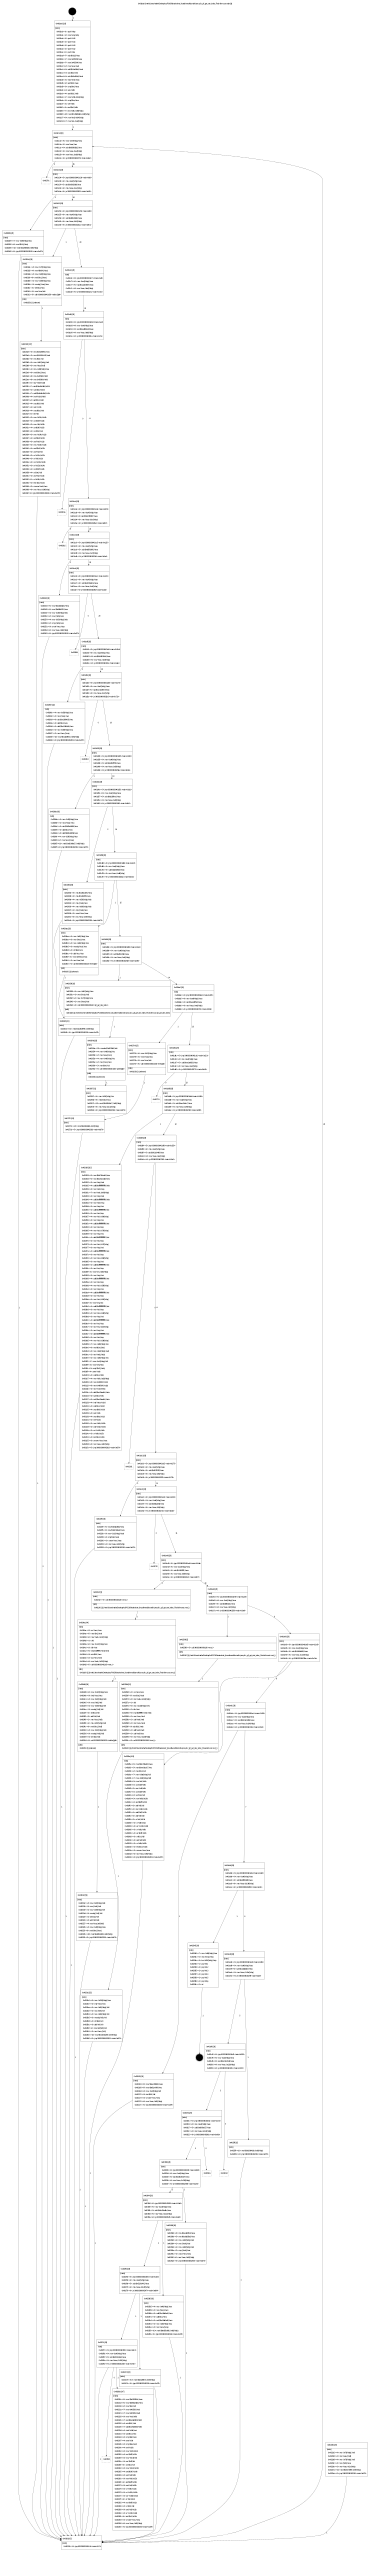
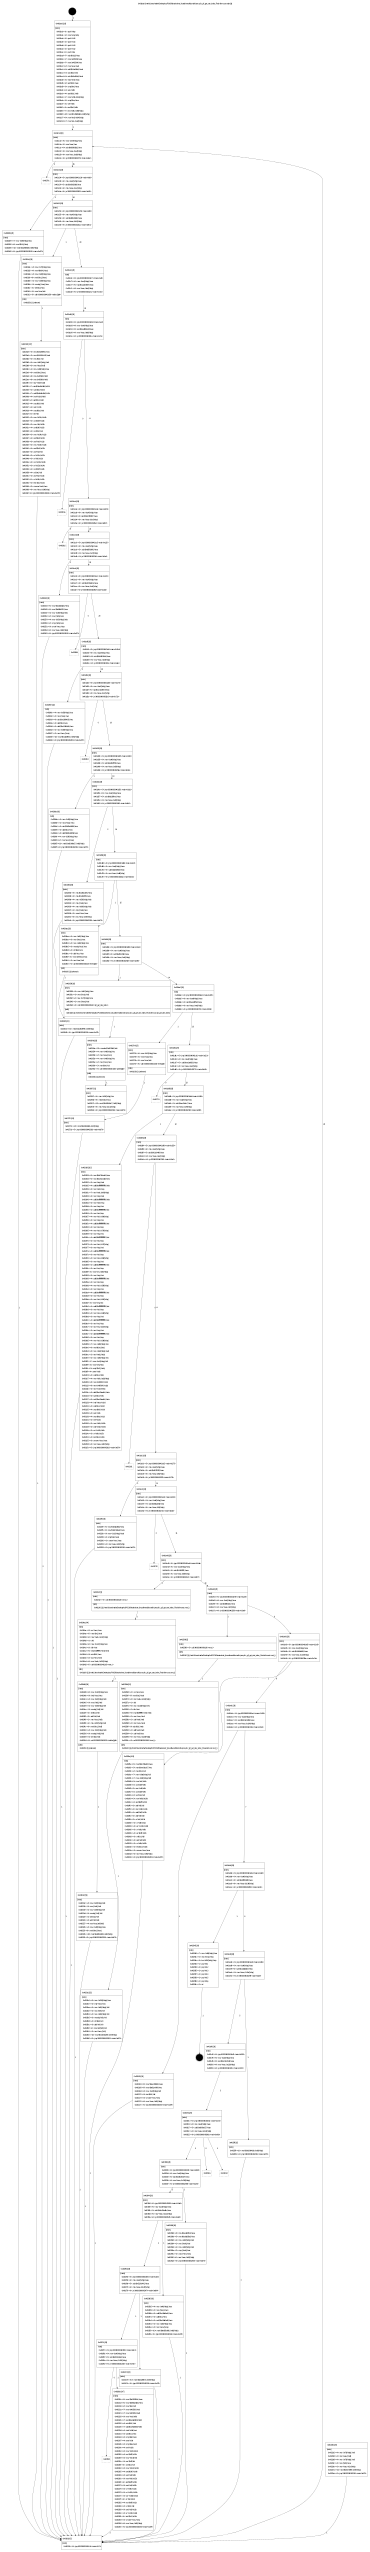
(225, 2120) -> (215, 2154)
(99, 2450) -> (108, 2533)
